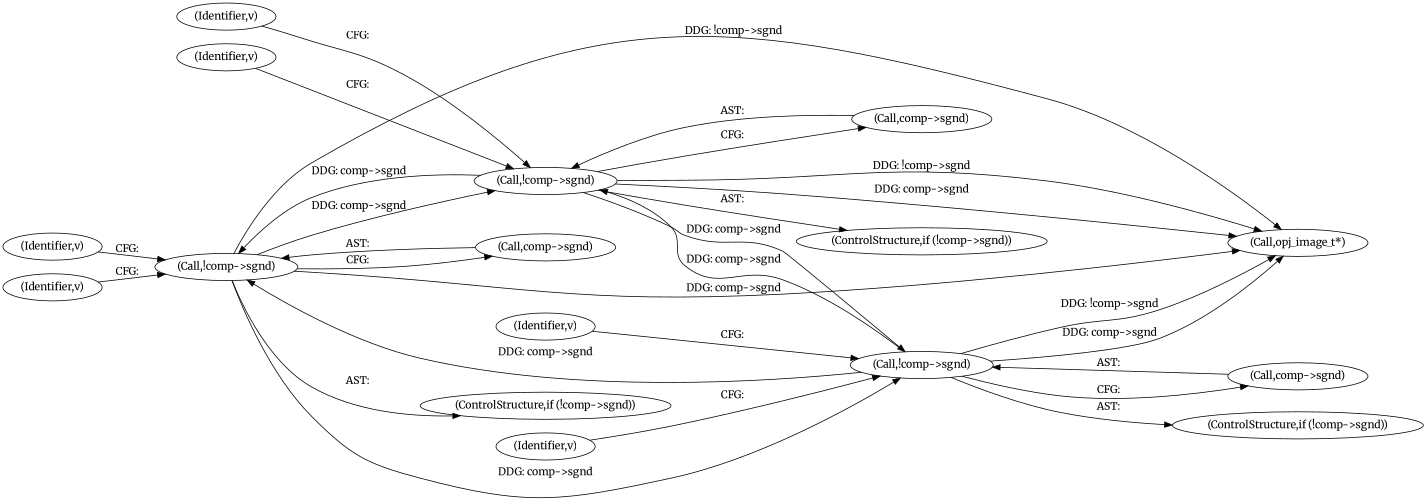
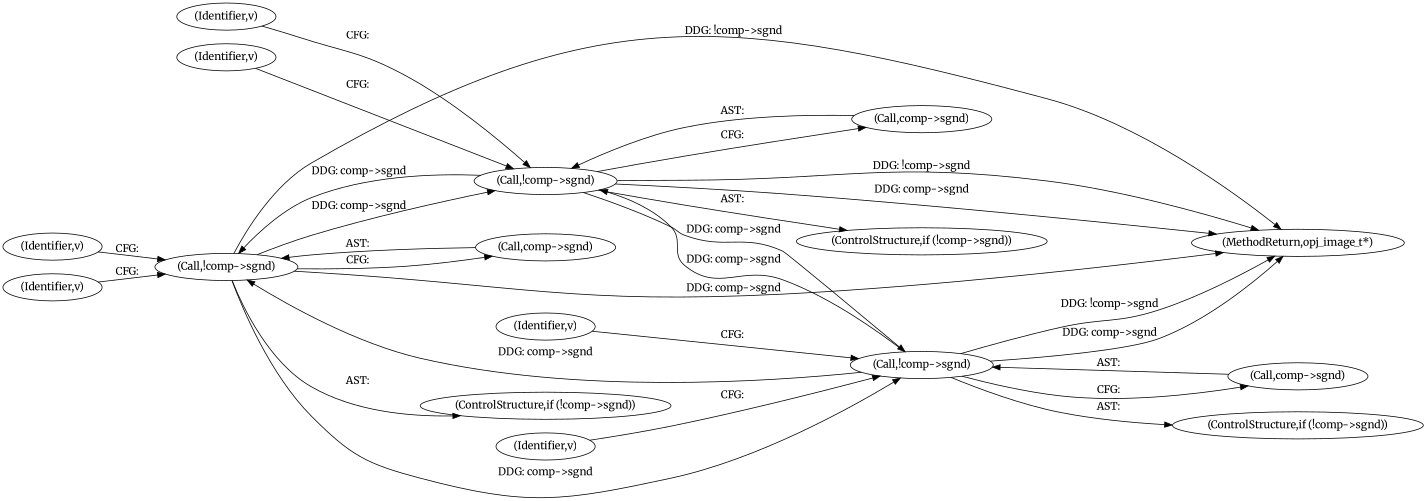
(1298, 243) -> (1298, 243)
